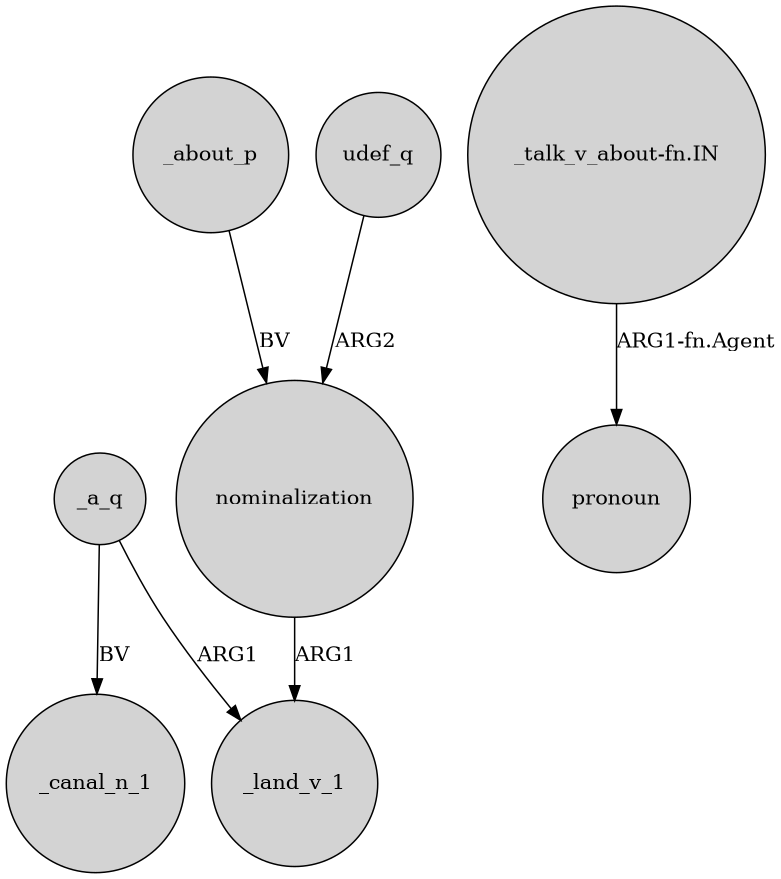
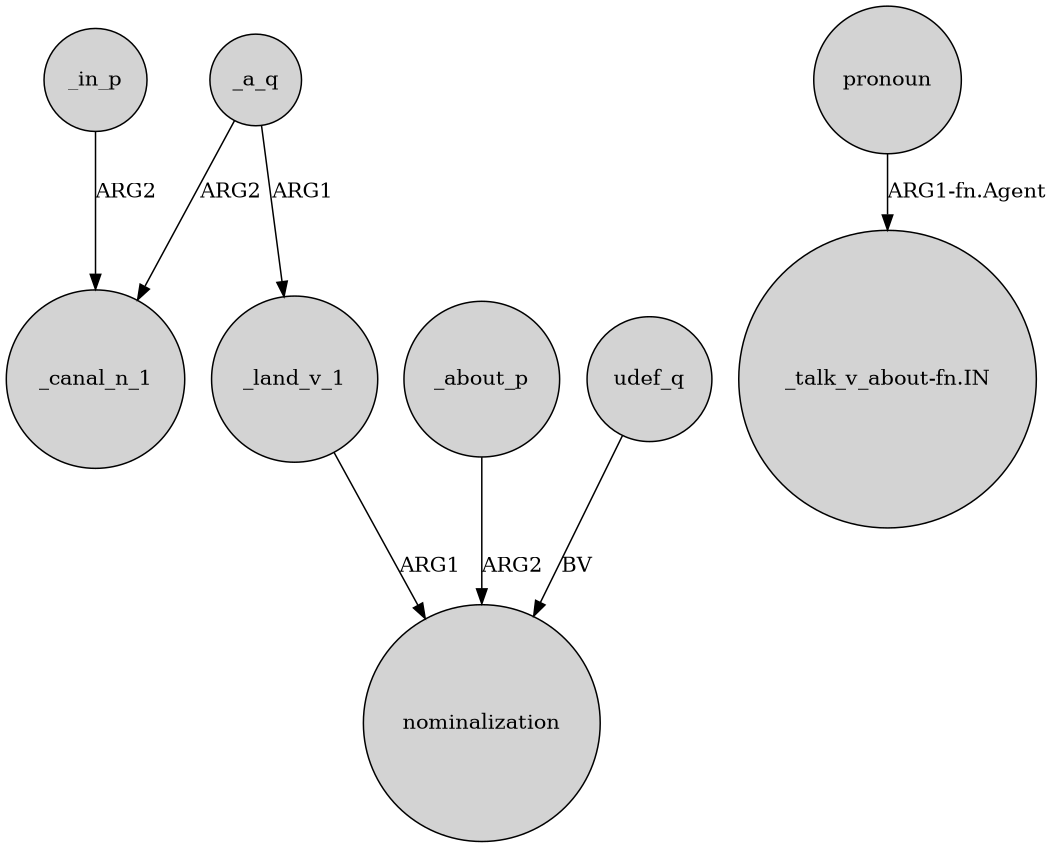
none -> (96, 80)
(274, 342) -> (512, 566)
(366, 342) -> (577, 566)
(617, 357) -> (888, 184)
(295, 651) -> (376, 529)
(114, 656) -> (231, 192)
